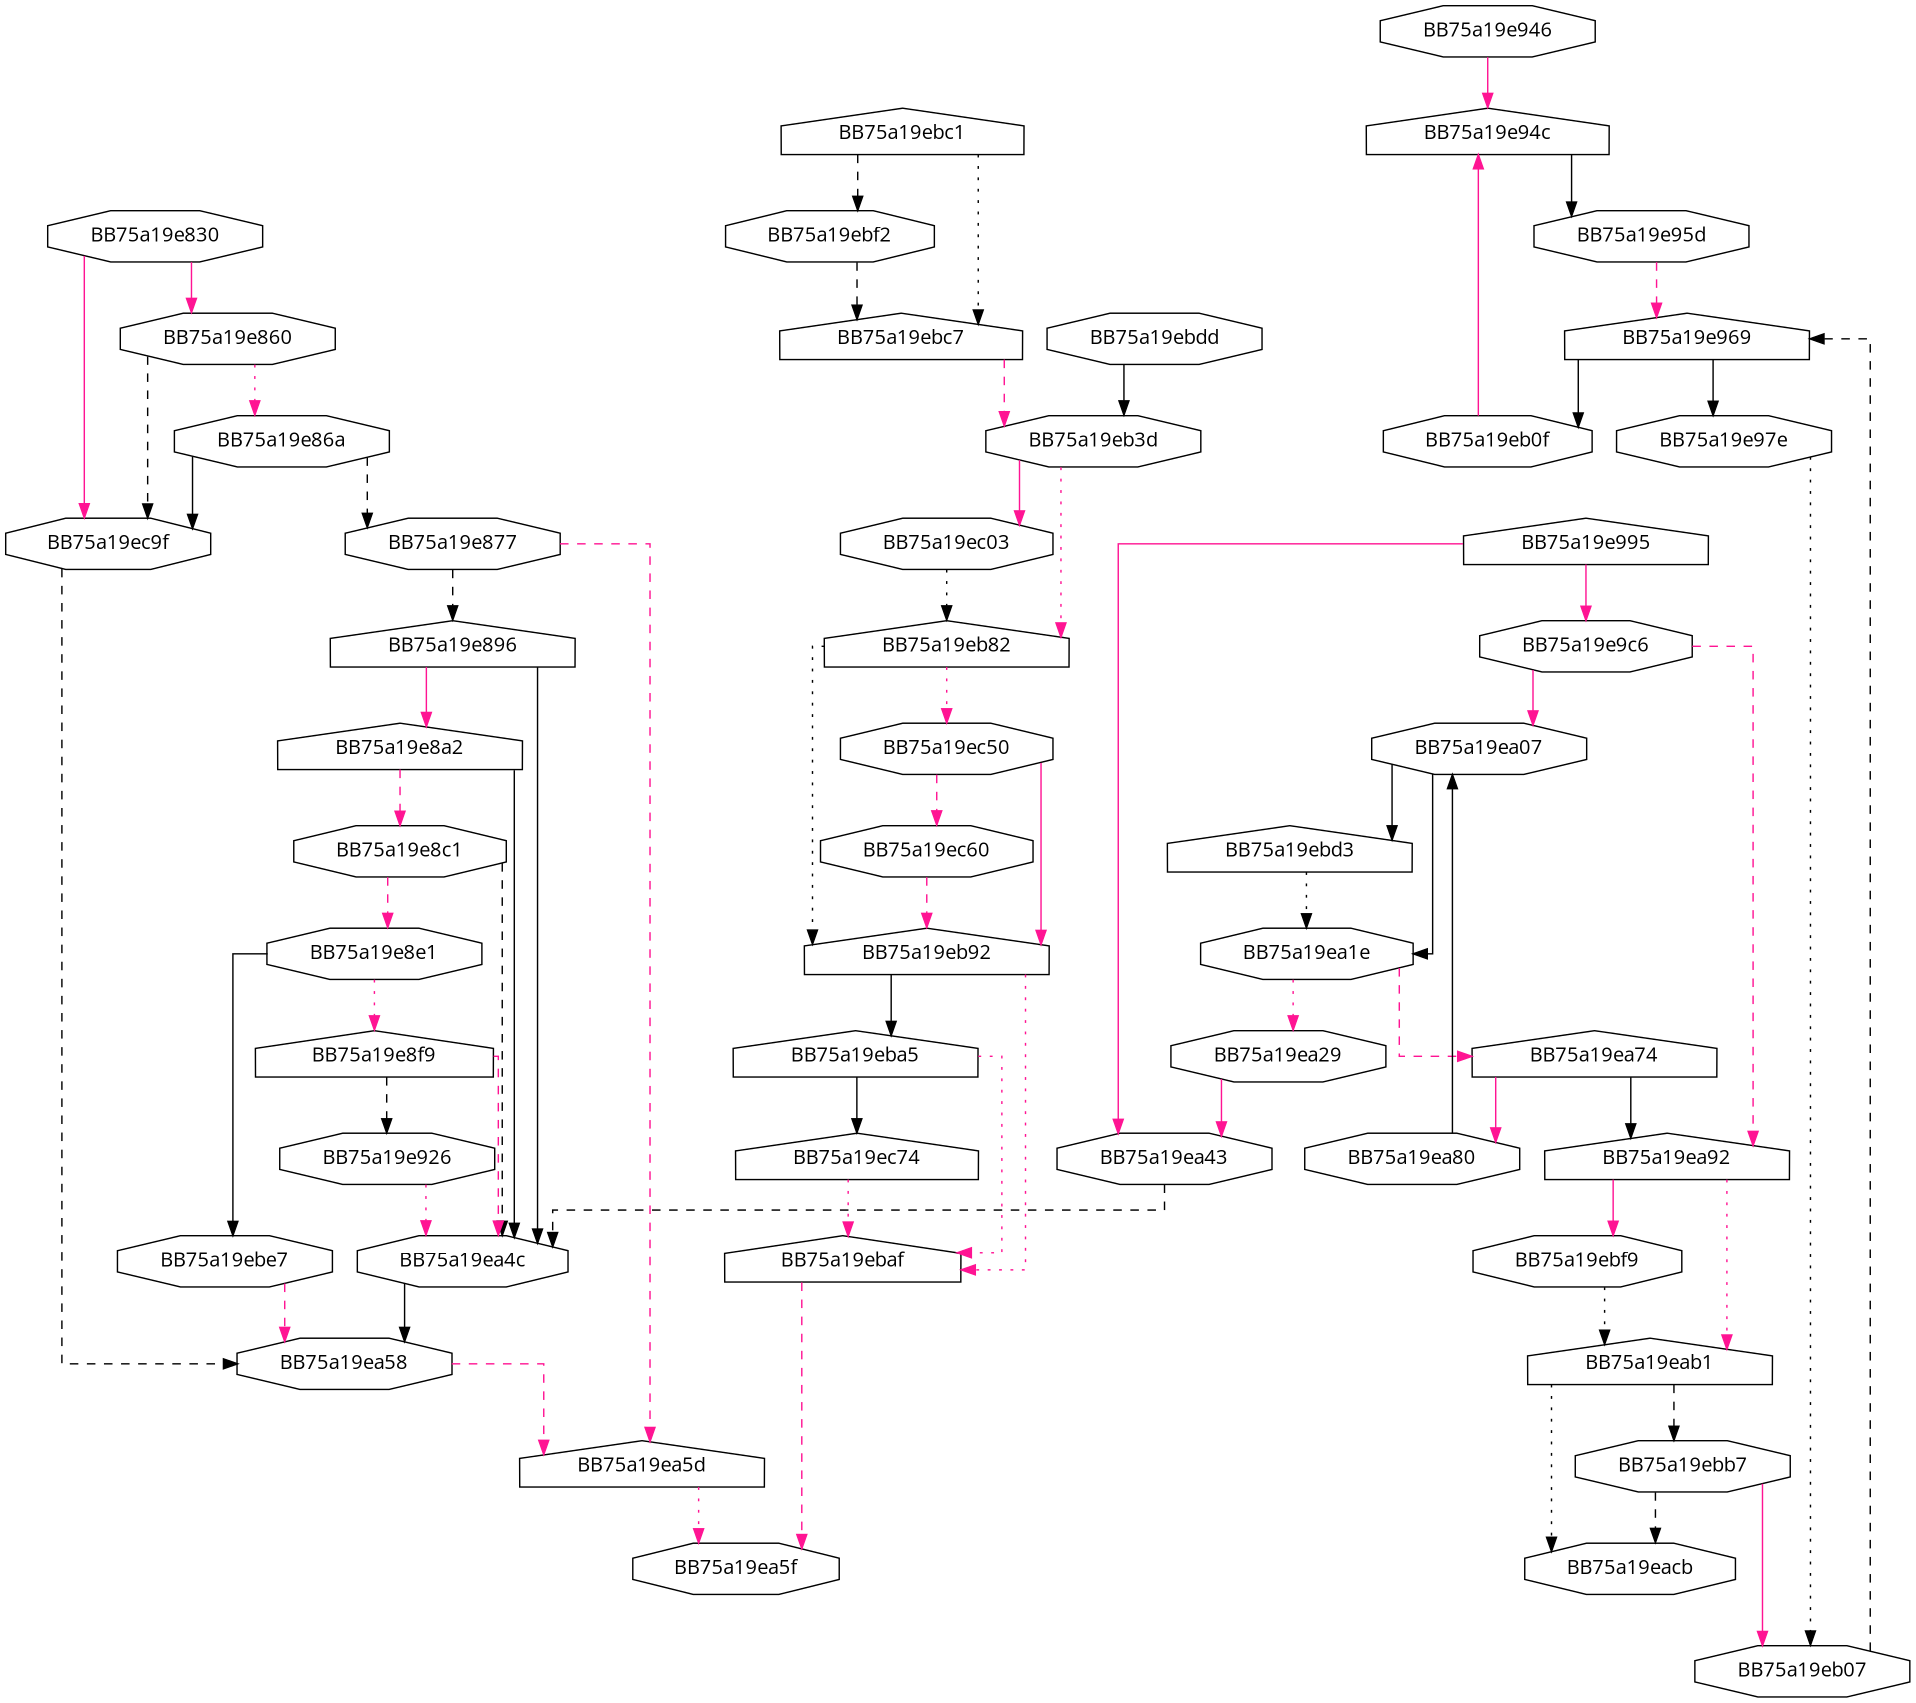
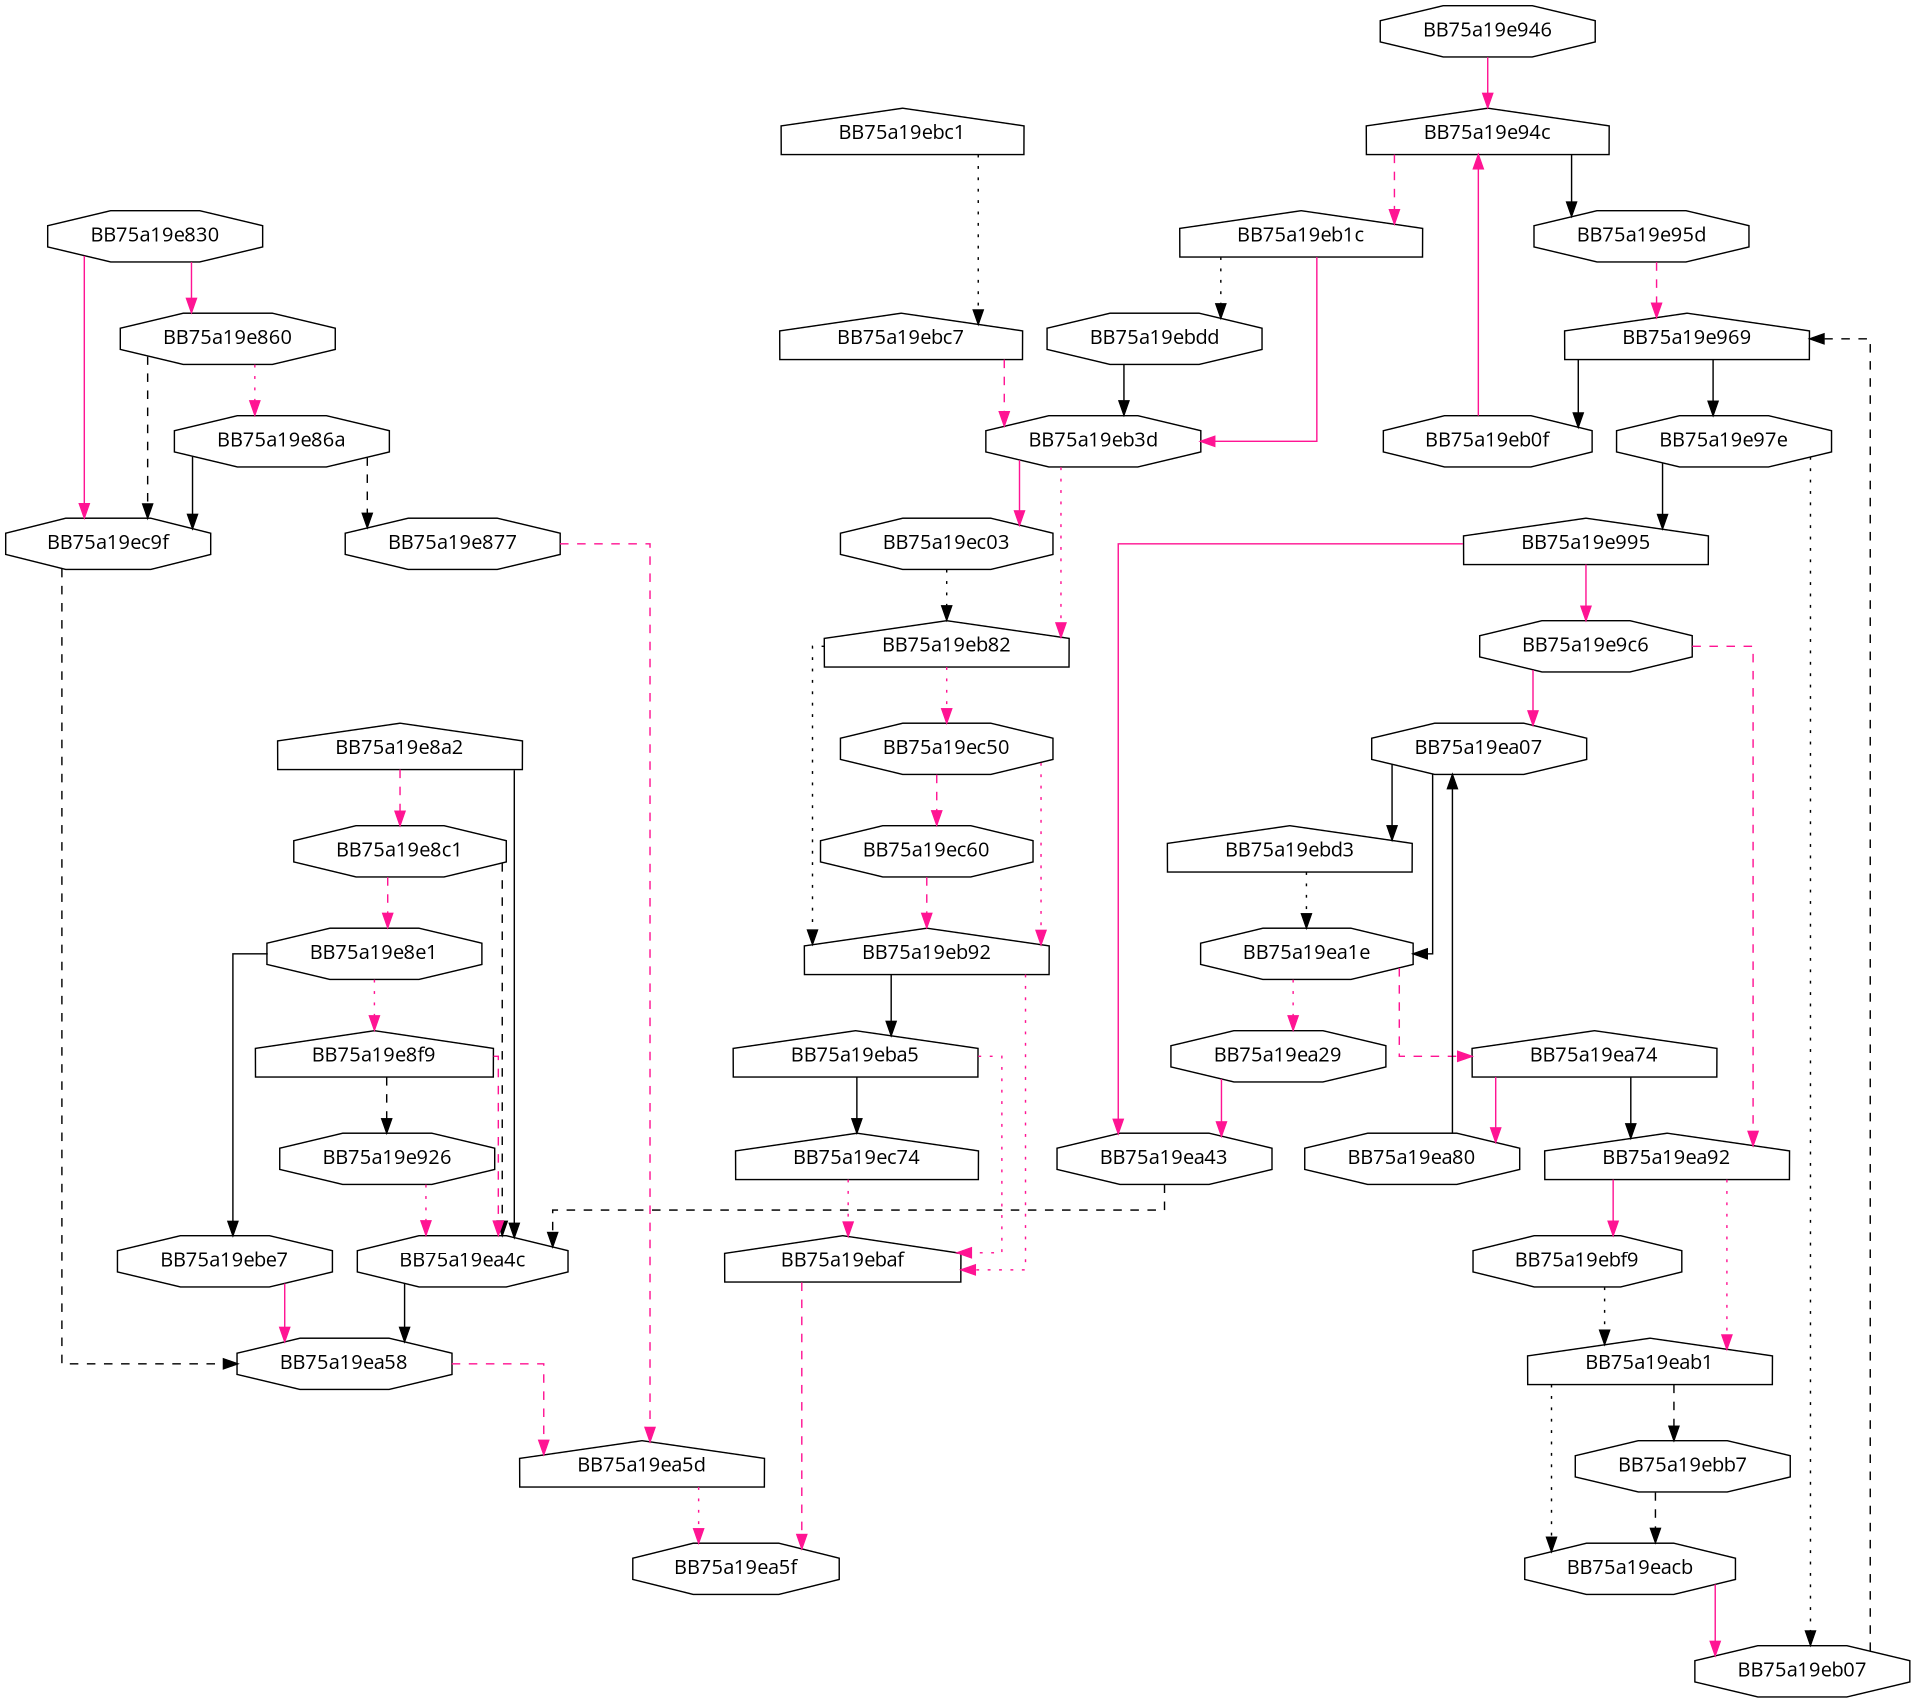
(830, 236) -> none
none -> (1301, 236)
none -> (1662, 489)
(453, 646) -> none
(1041, 847) -> (1041, 847)
(285, 1305) -> (285, 1305)
(1762, 1558) -> (1715, 1613)
